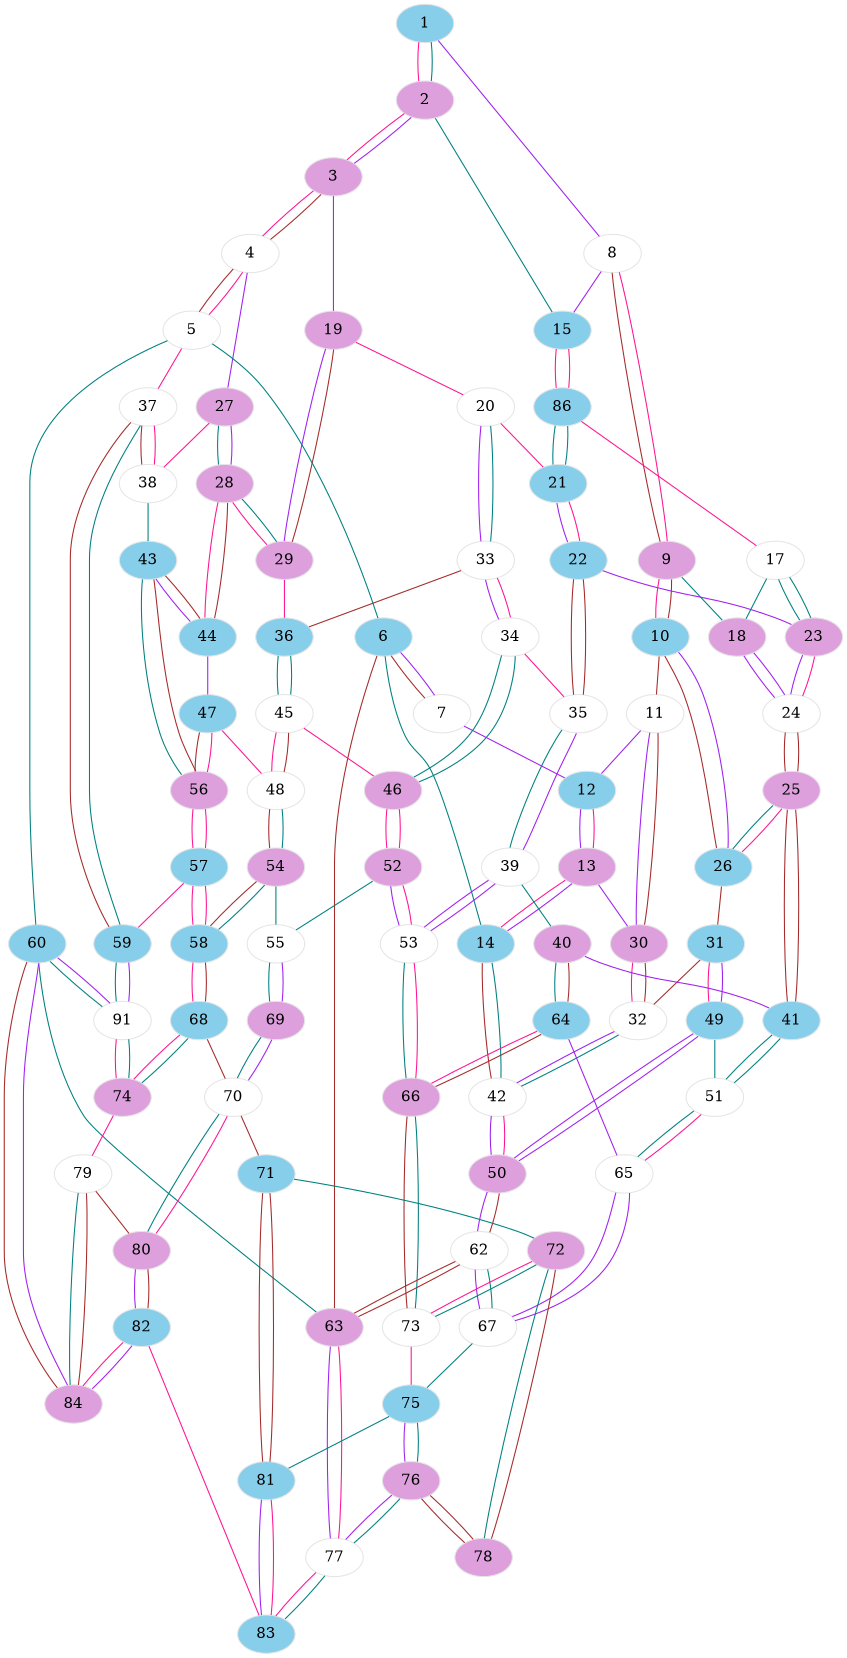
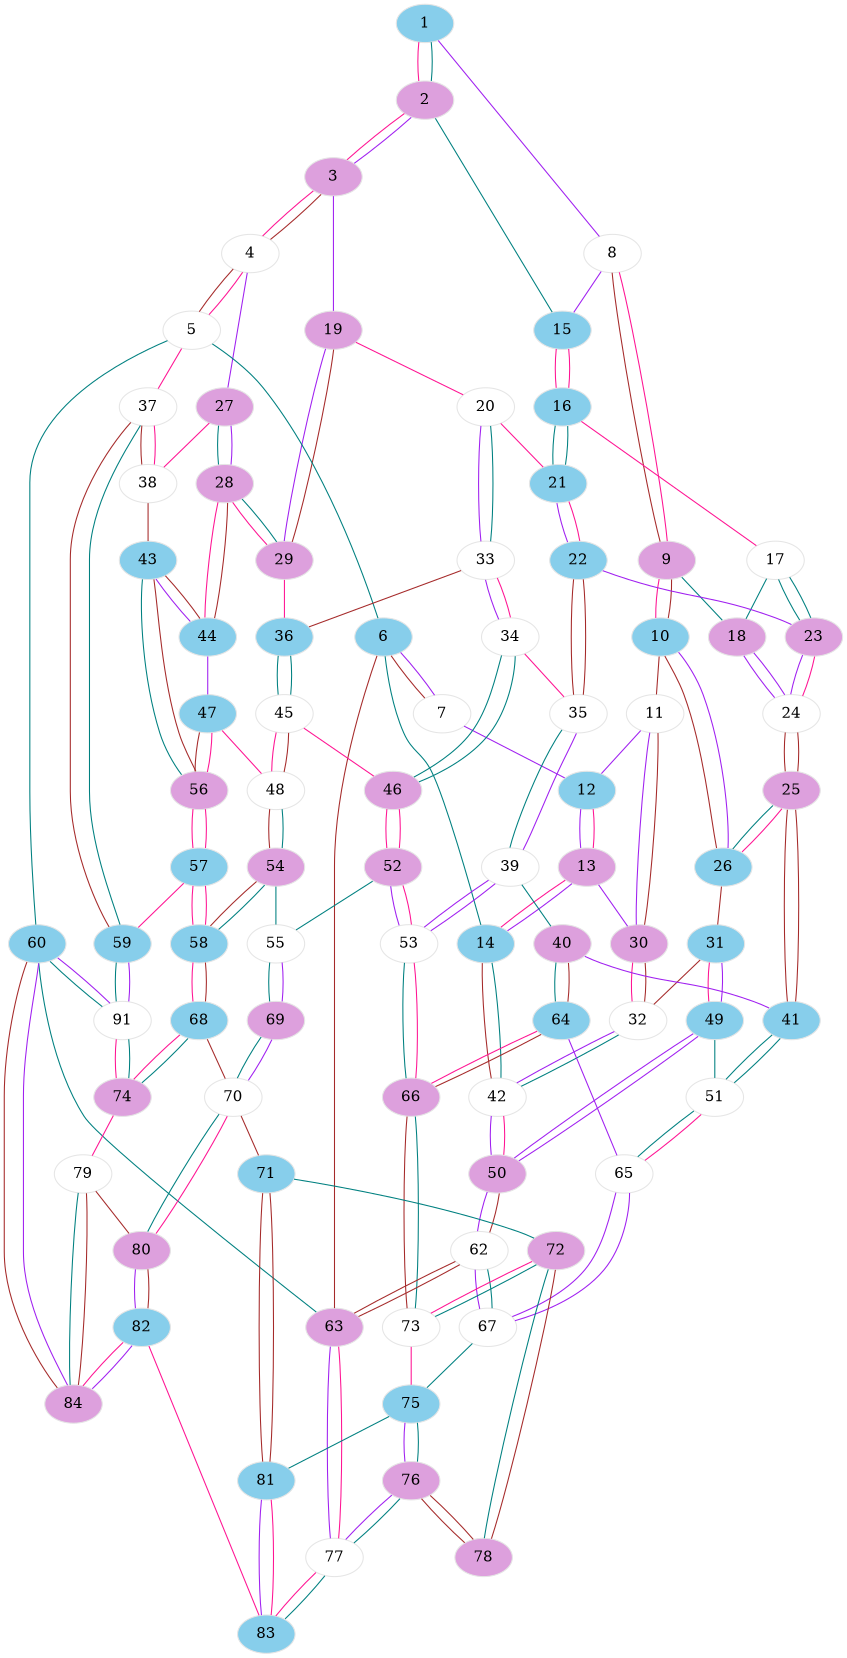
(562, 407) -> (562, 407)
(148, 522) -> (148, 522)
